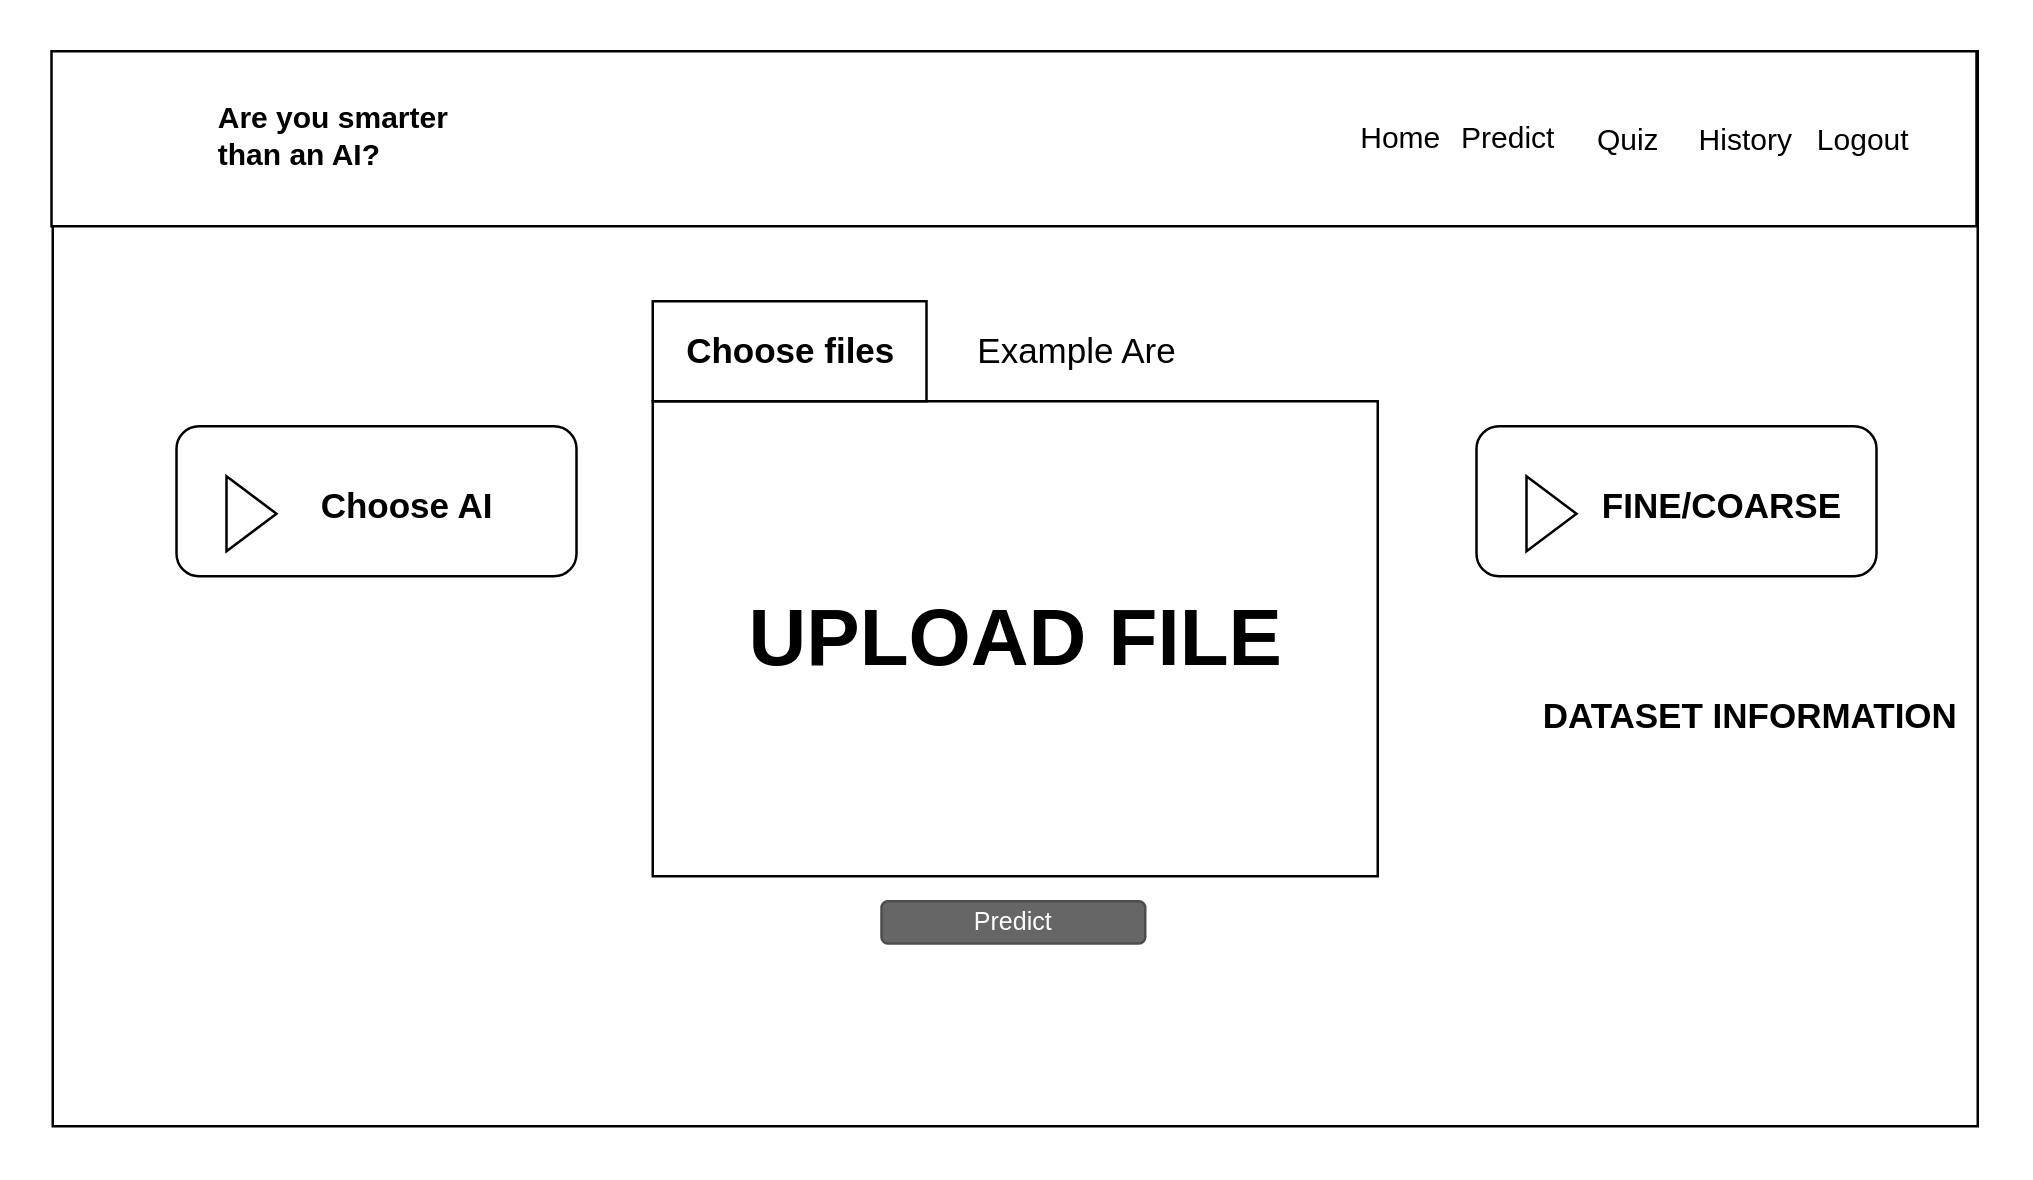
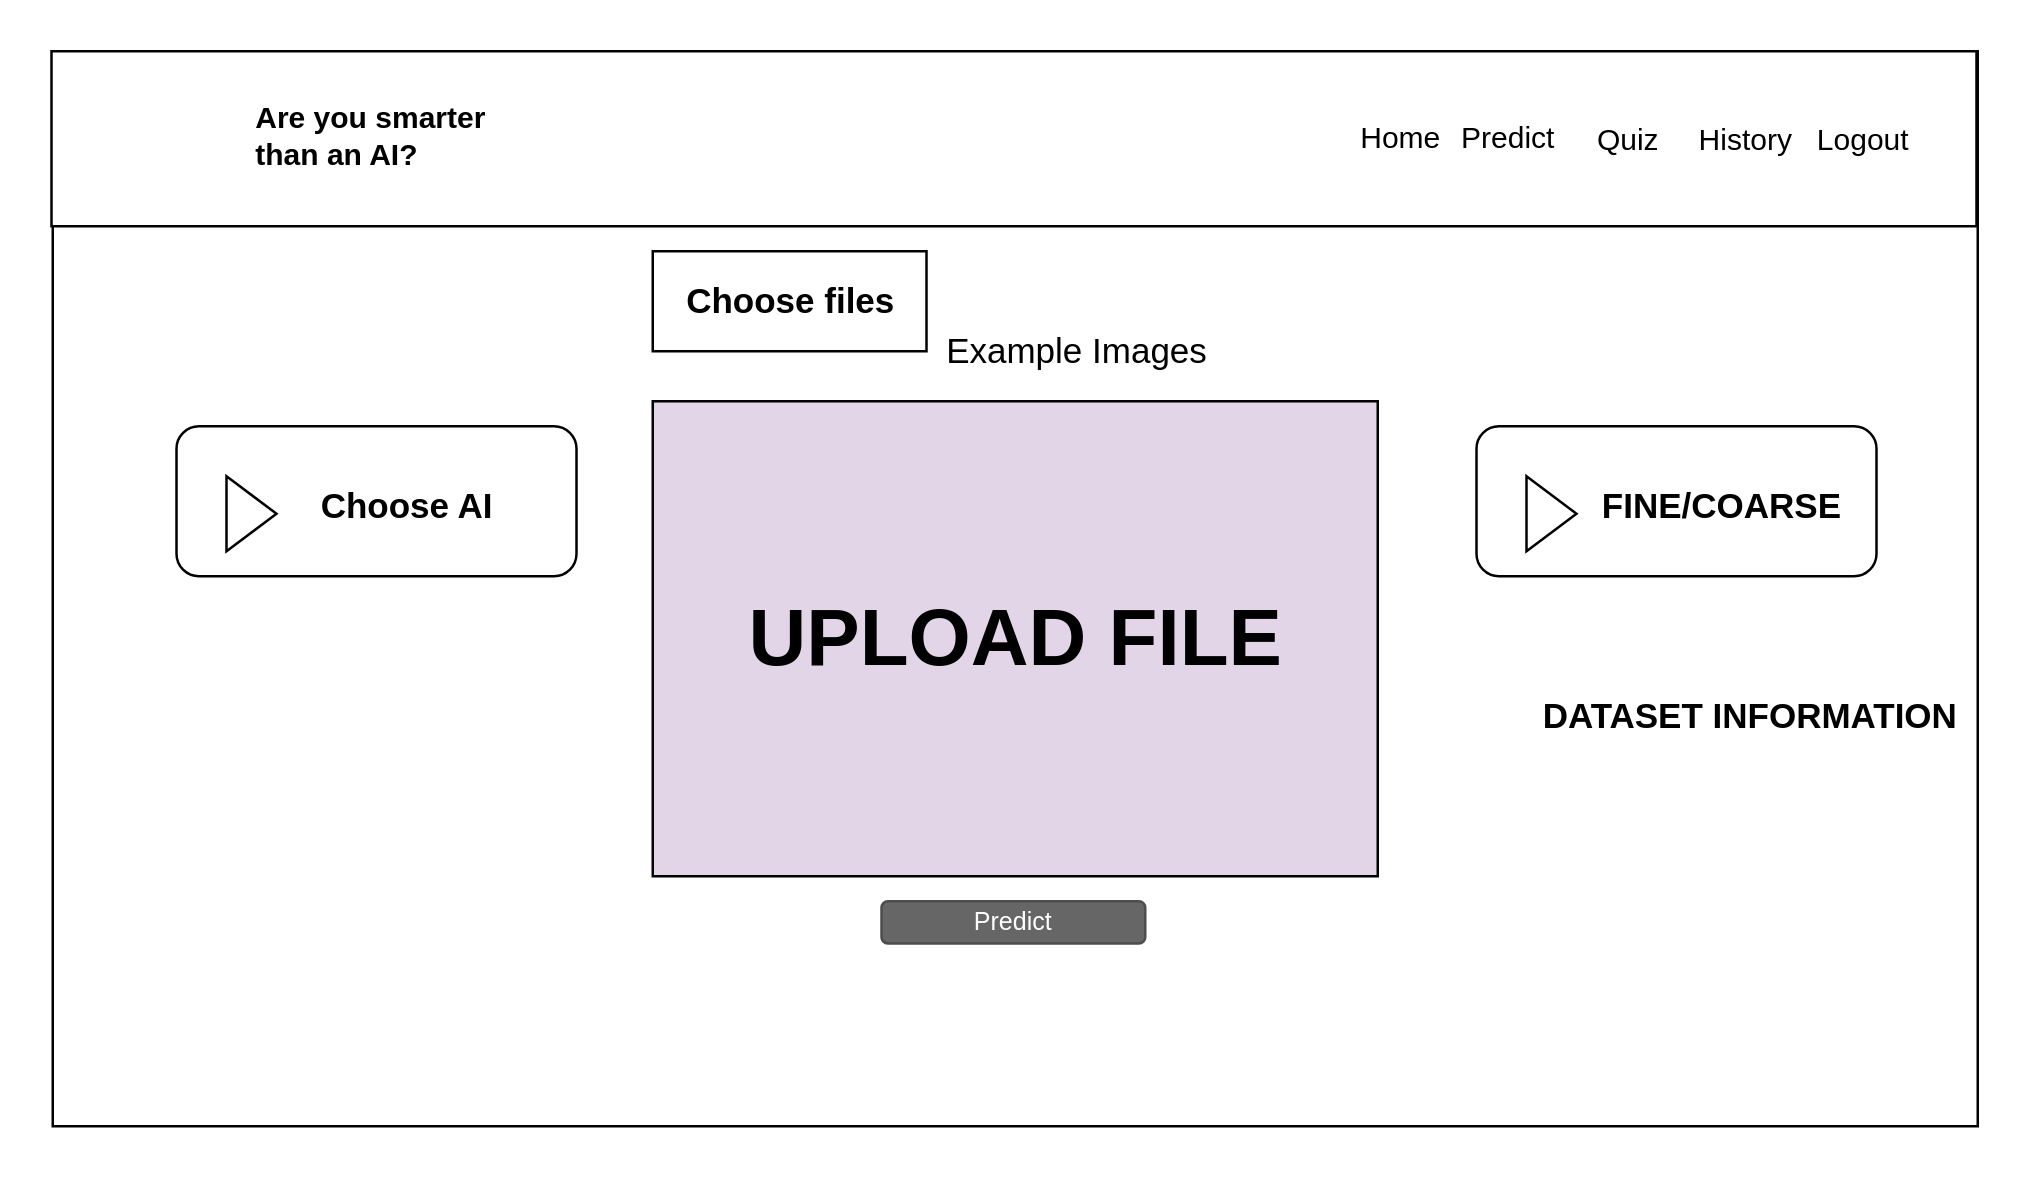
(339, 136) -> (376, 136)
(789, 351) -> (789, 301)
(1078, 351) -> (1078, 351)
(1015, 639) -> (1015, 639)
